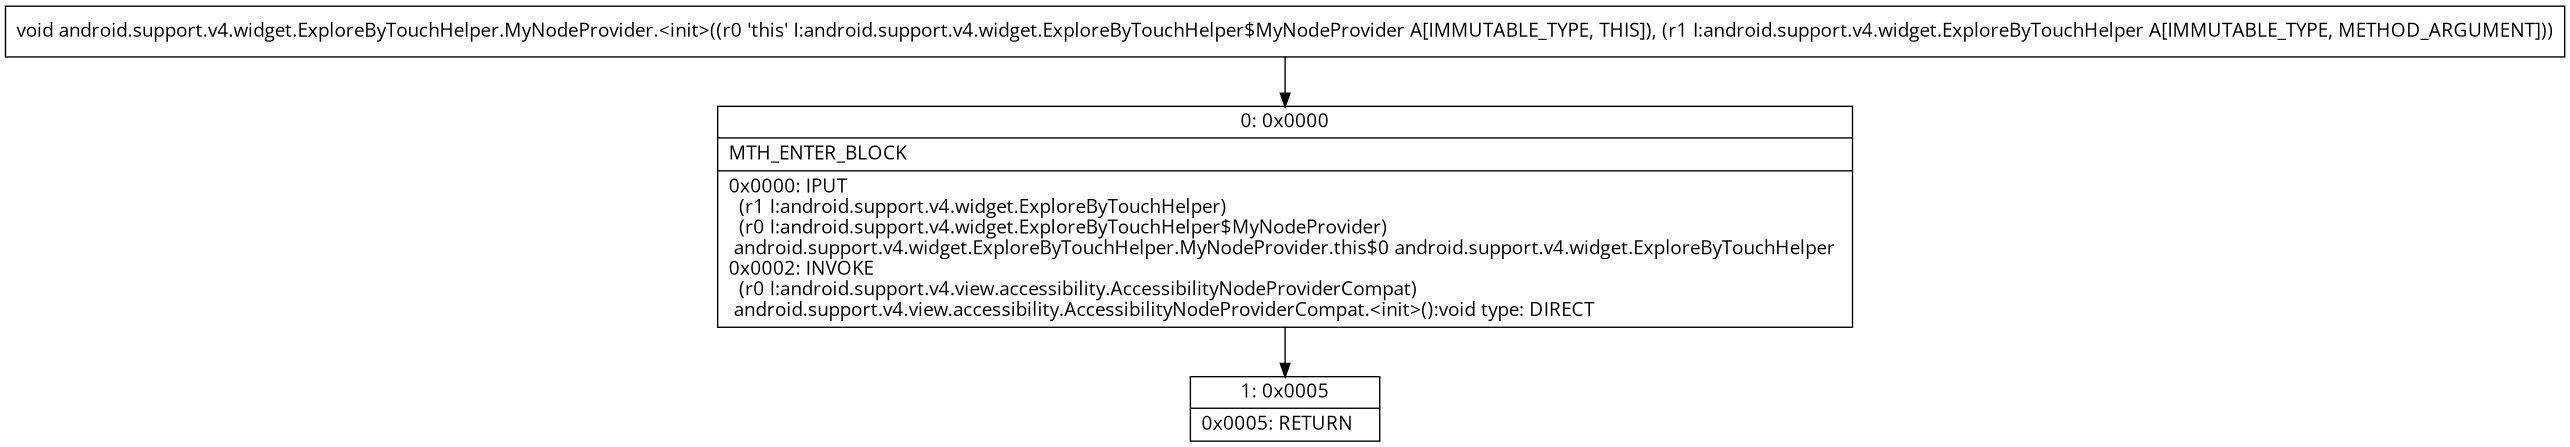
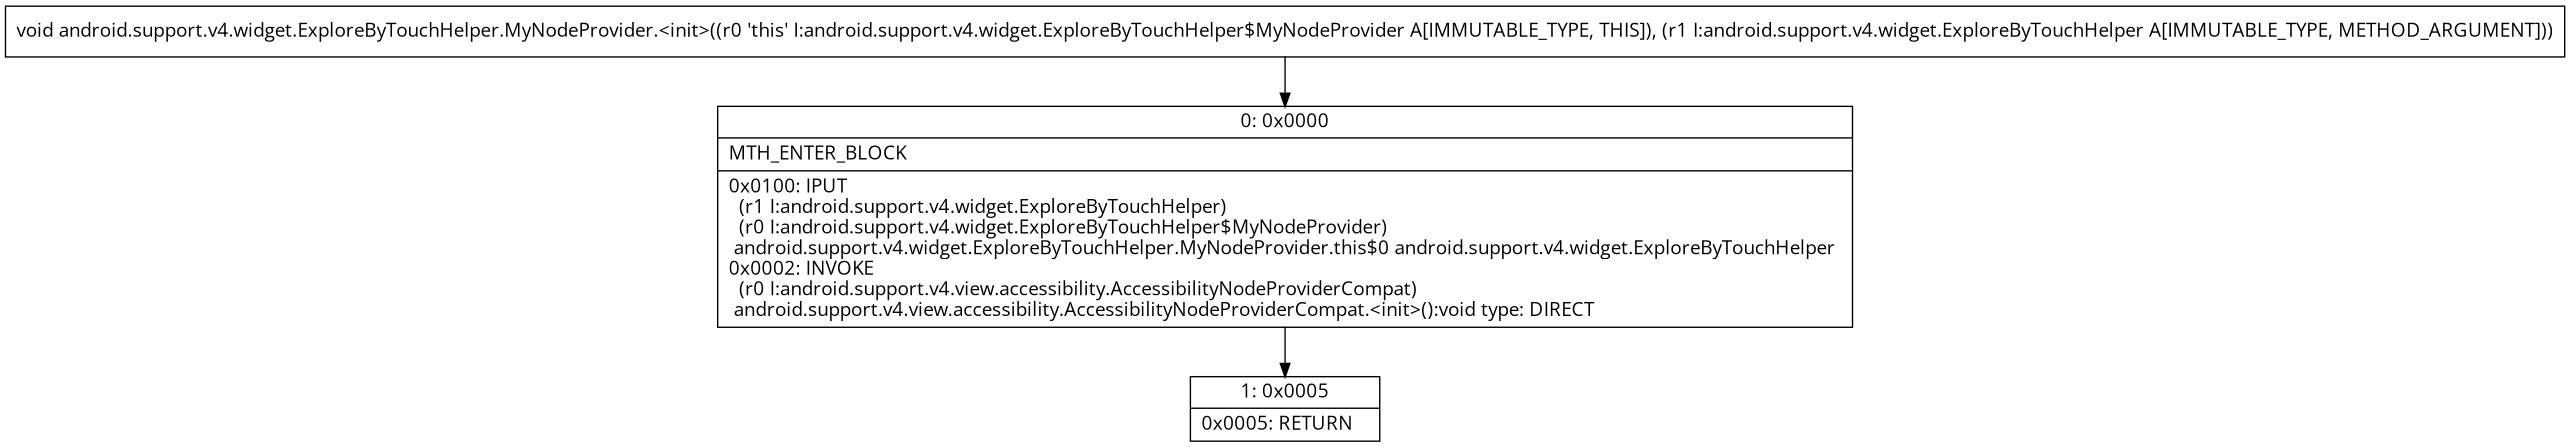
(793, 187) -> (793, 187)
